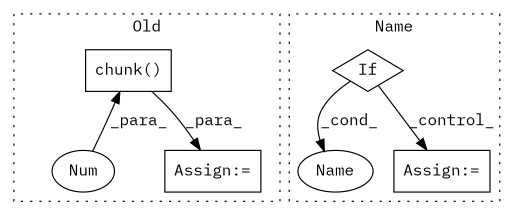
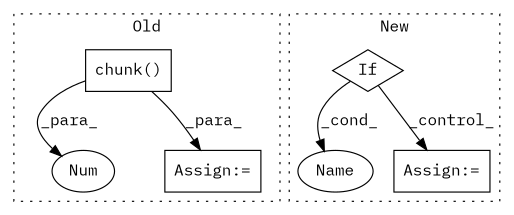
(395, 27) -> (395, 27)
(104, 127) -> (45, 107)
